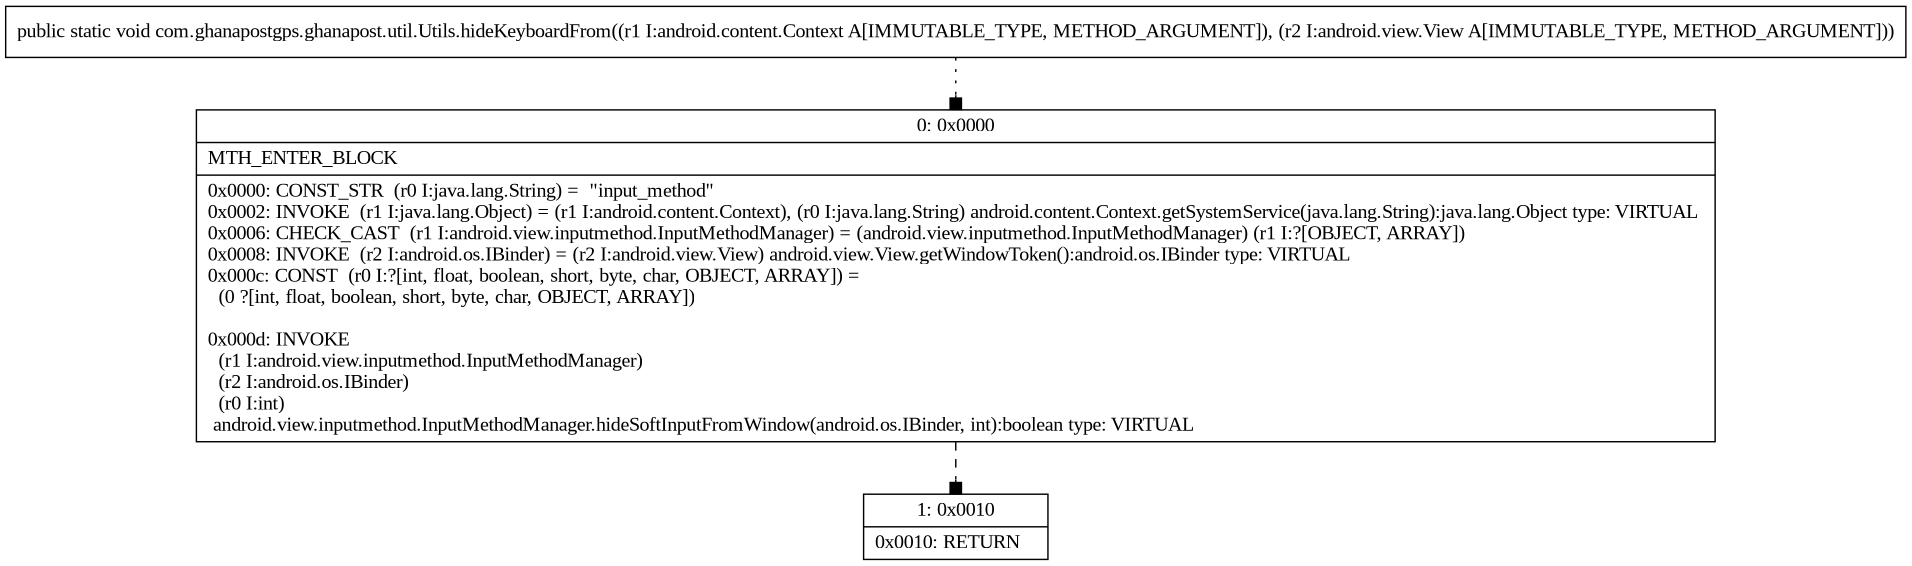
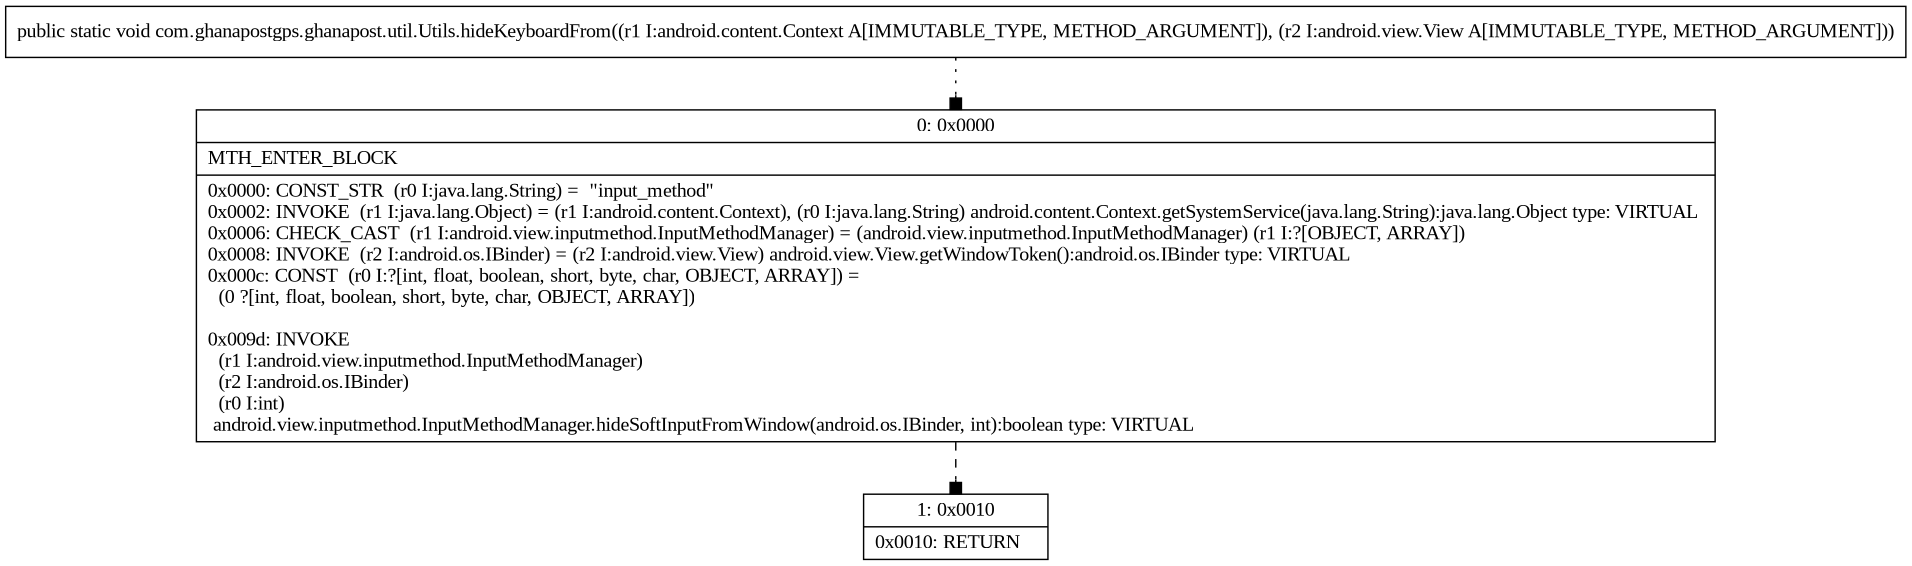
(284, 340) -> (284, 340)
